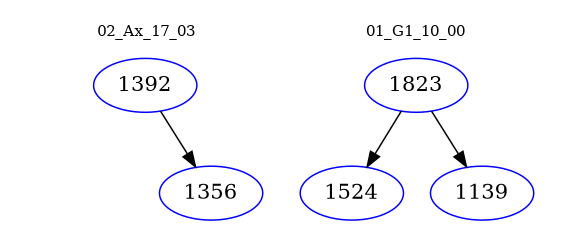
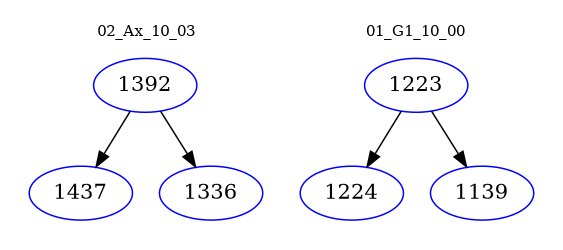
(147, 32) -> (147, 32)
(416, 85) -> (416, 85)
none -> (81, 193)
(211, 193) -> (211, 193)
(352, 193) -> (352, 193)
